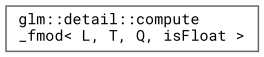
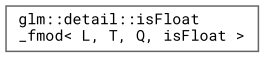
(132, 29) -> (132, 29)
